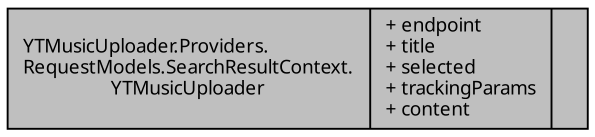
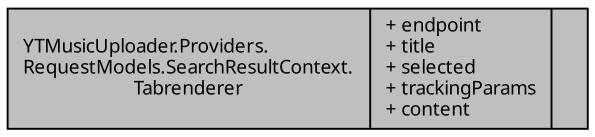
(189, 89) -> (189, 89)
